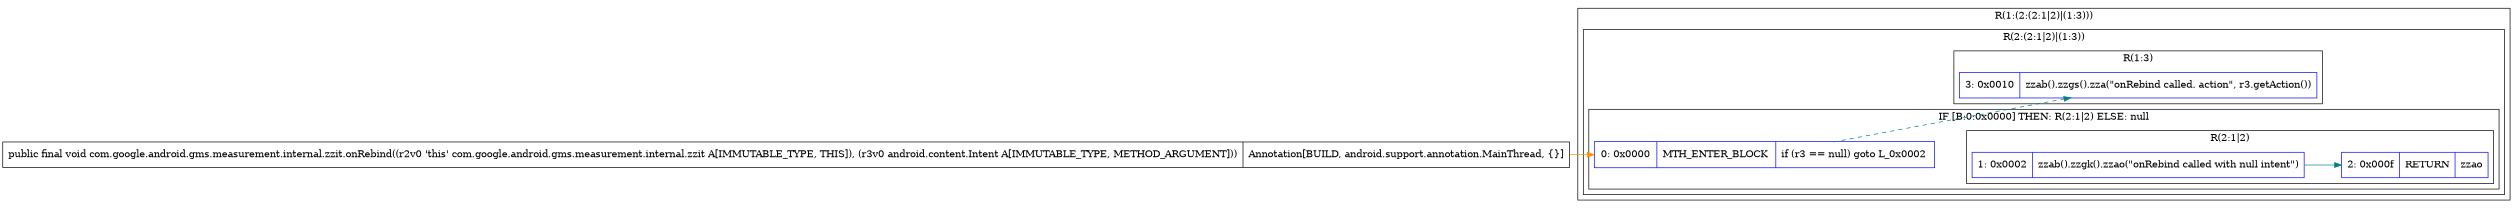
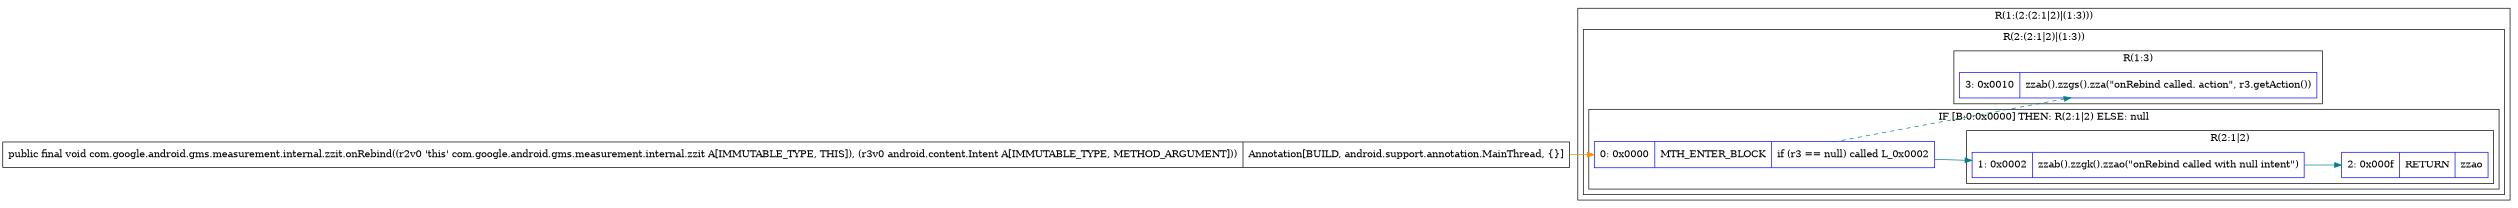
(1854, 154) -> (1853, 154)
none -> (1950, 160)
